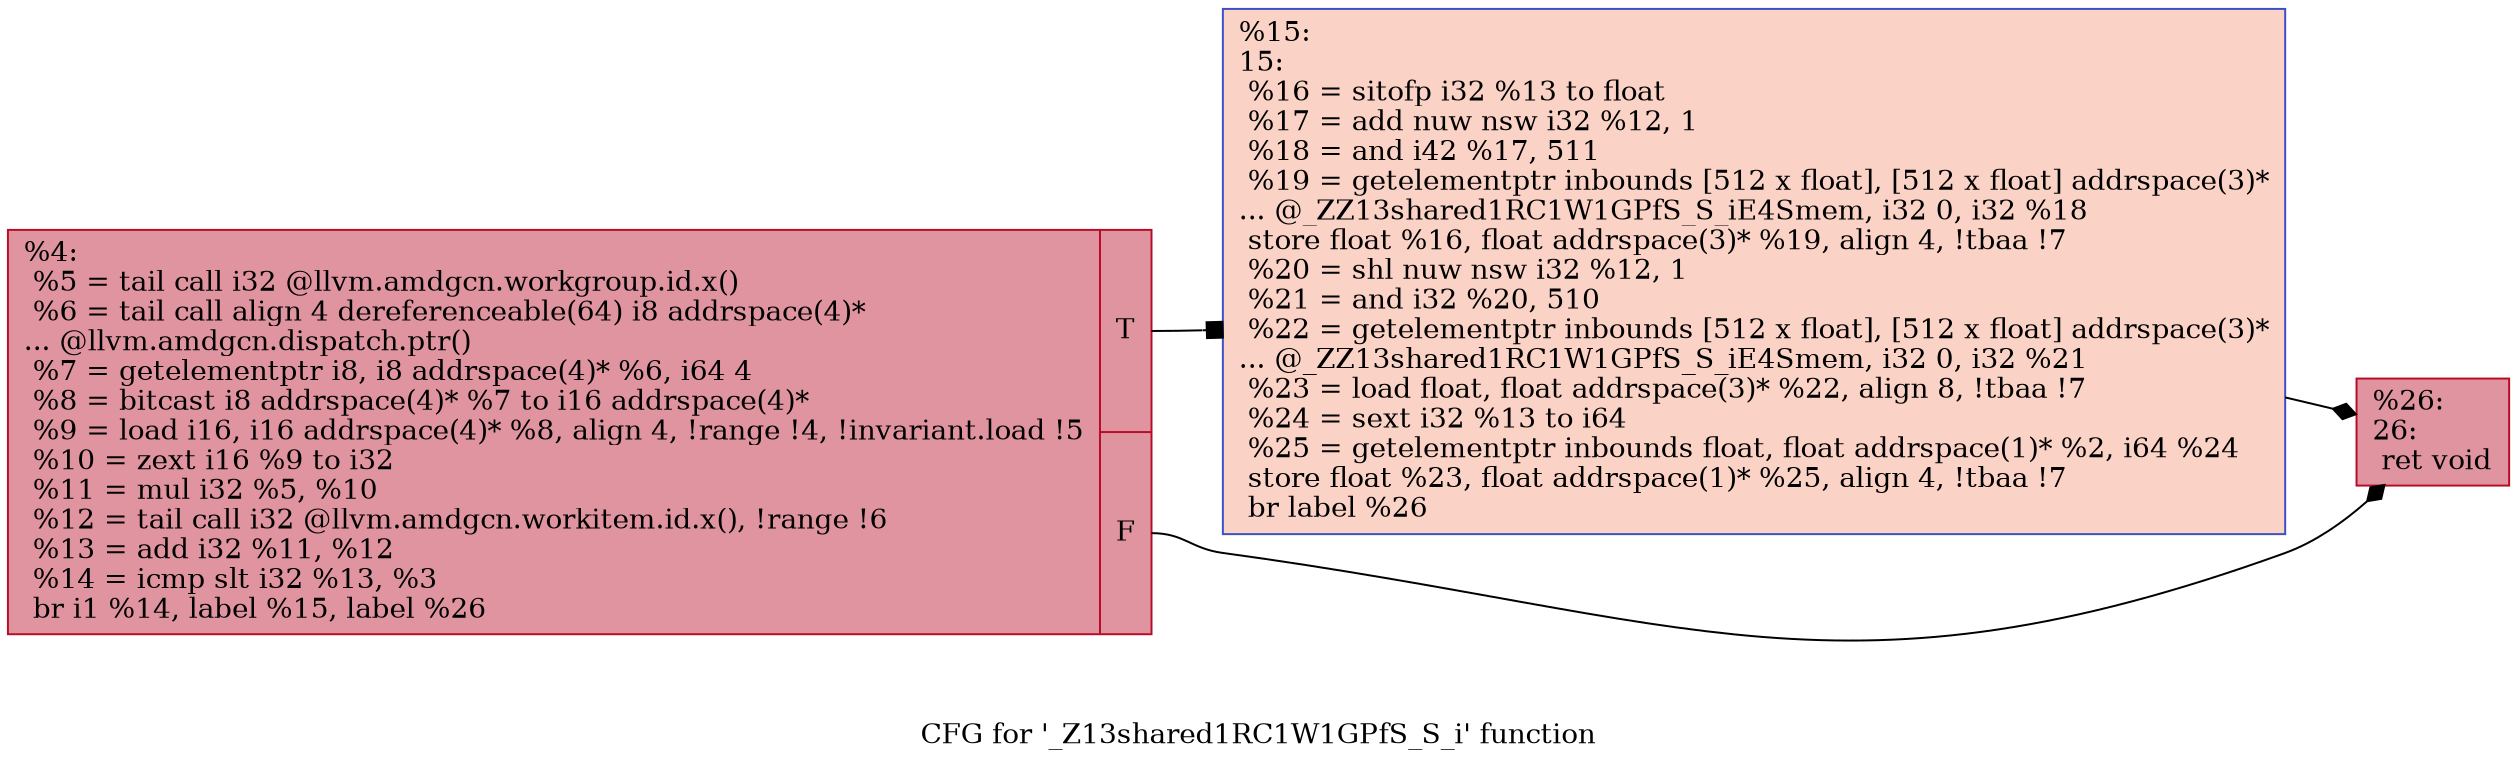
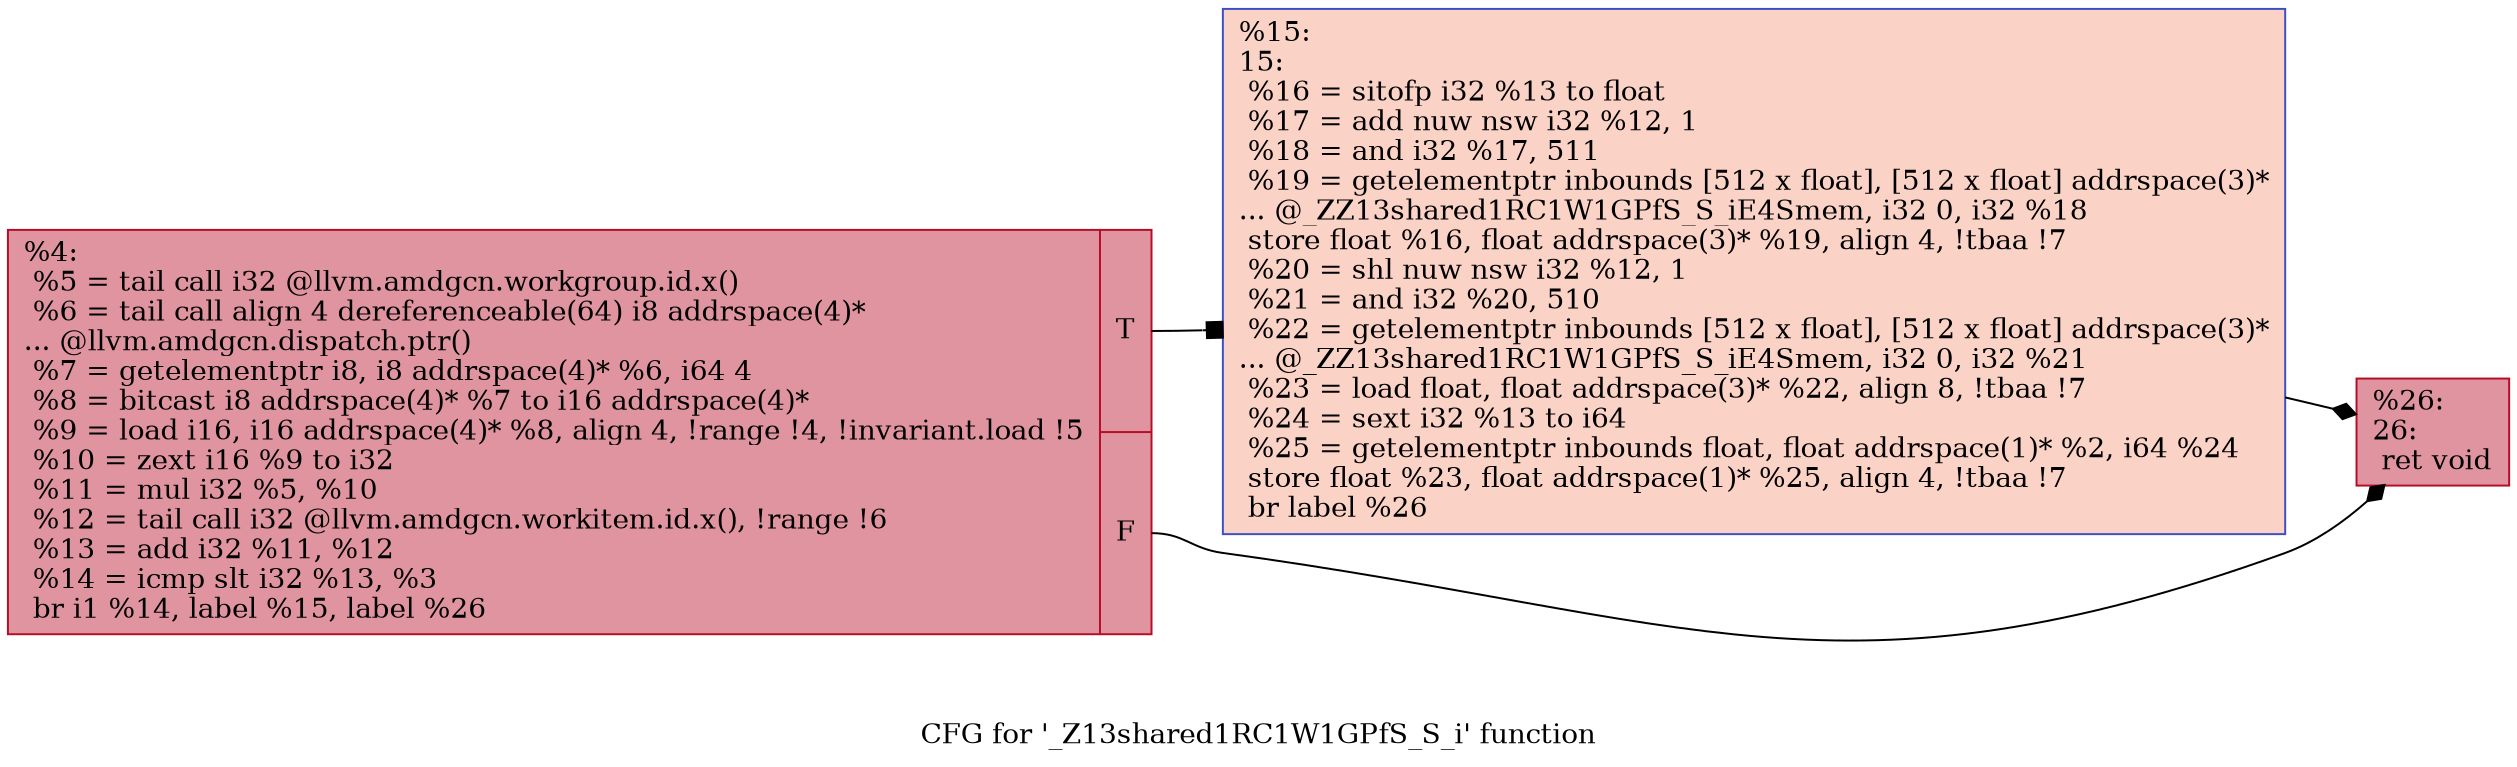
(1420, 152) -> (1420, 152)
